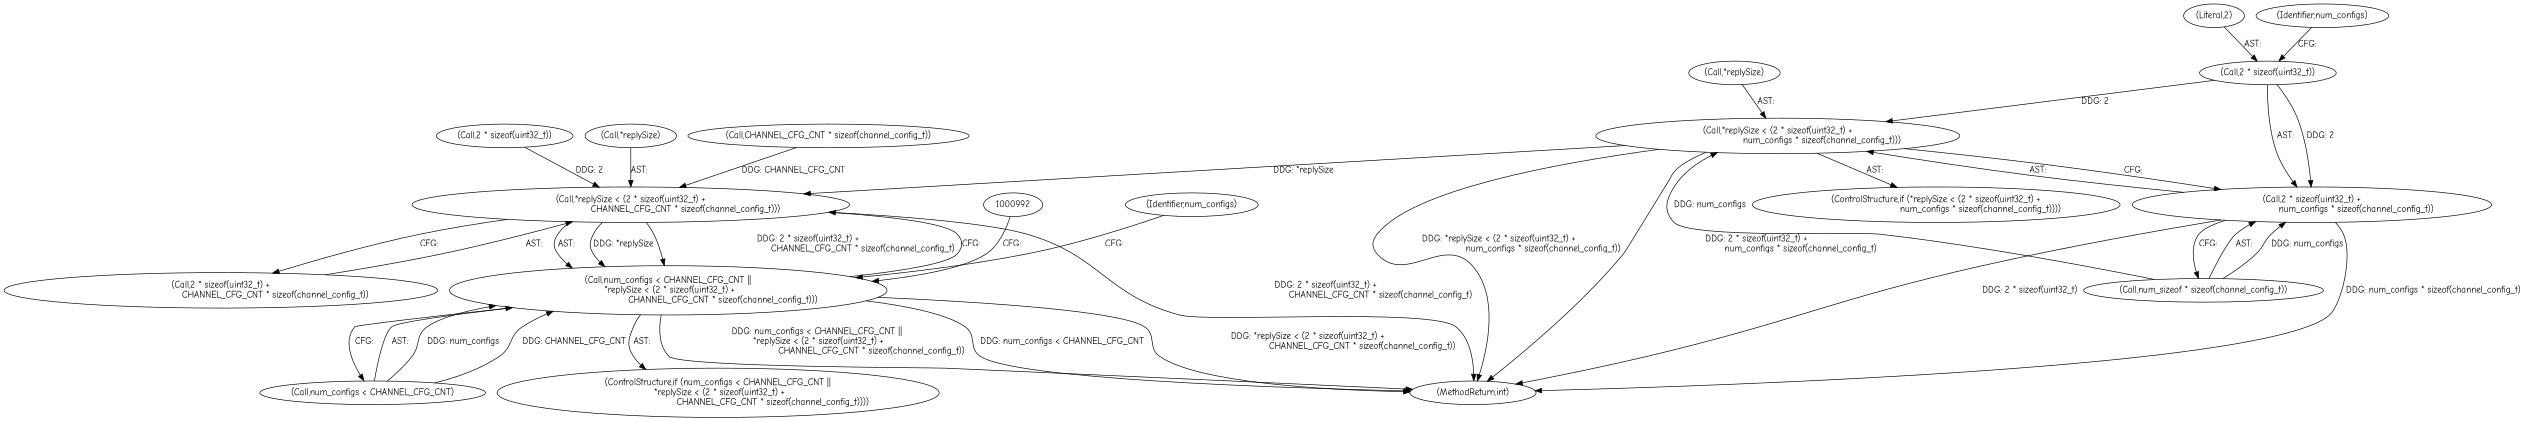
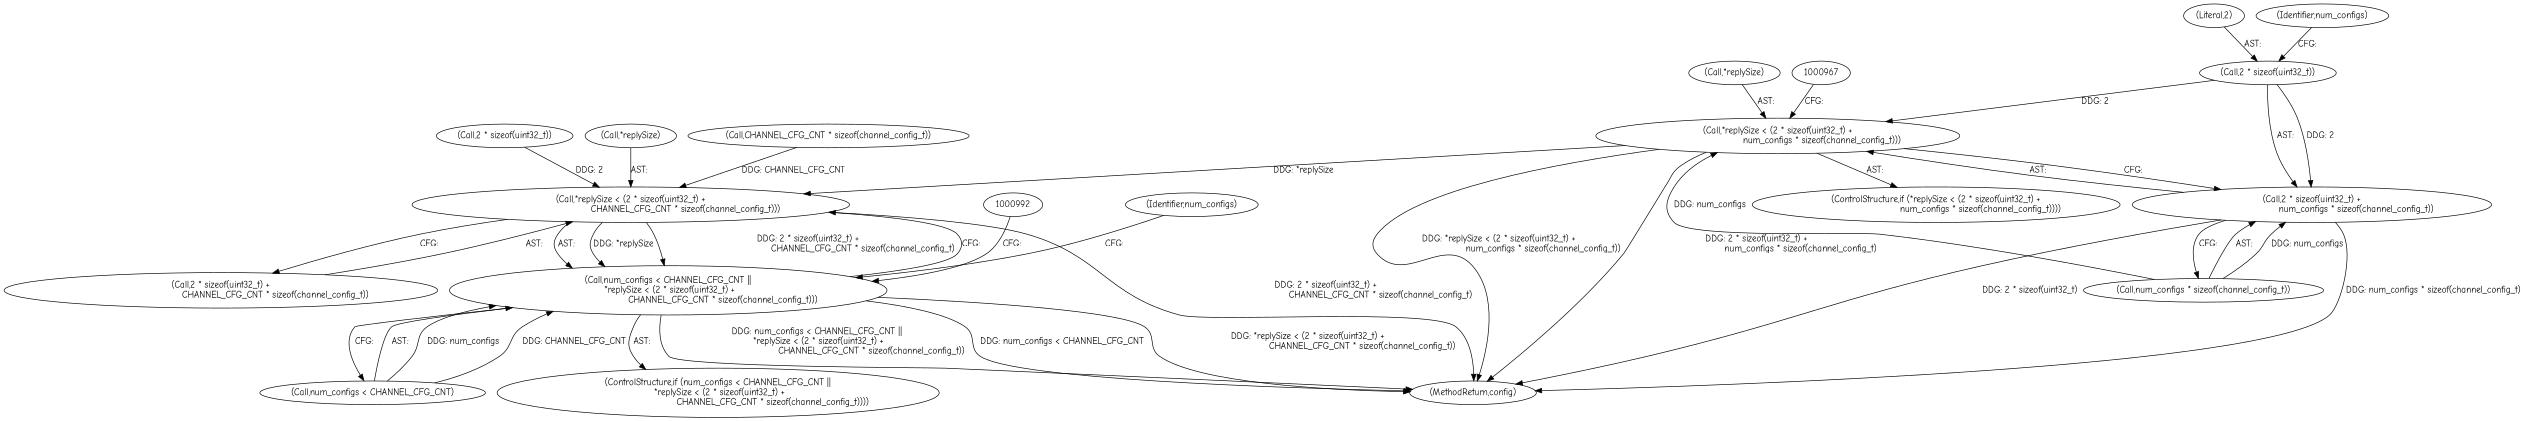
none -> (1821, 73)
(2204, 290) -> (2204, 290)
(1473, 393) -> (1473, 393)
